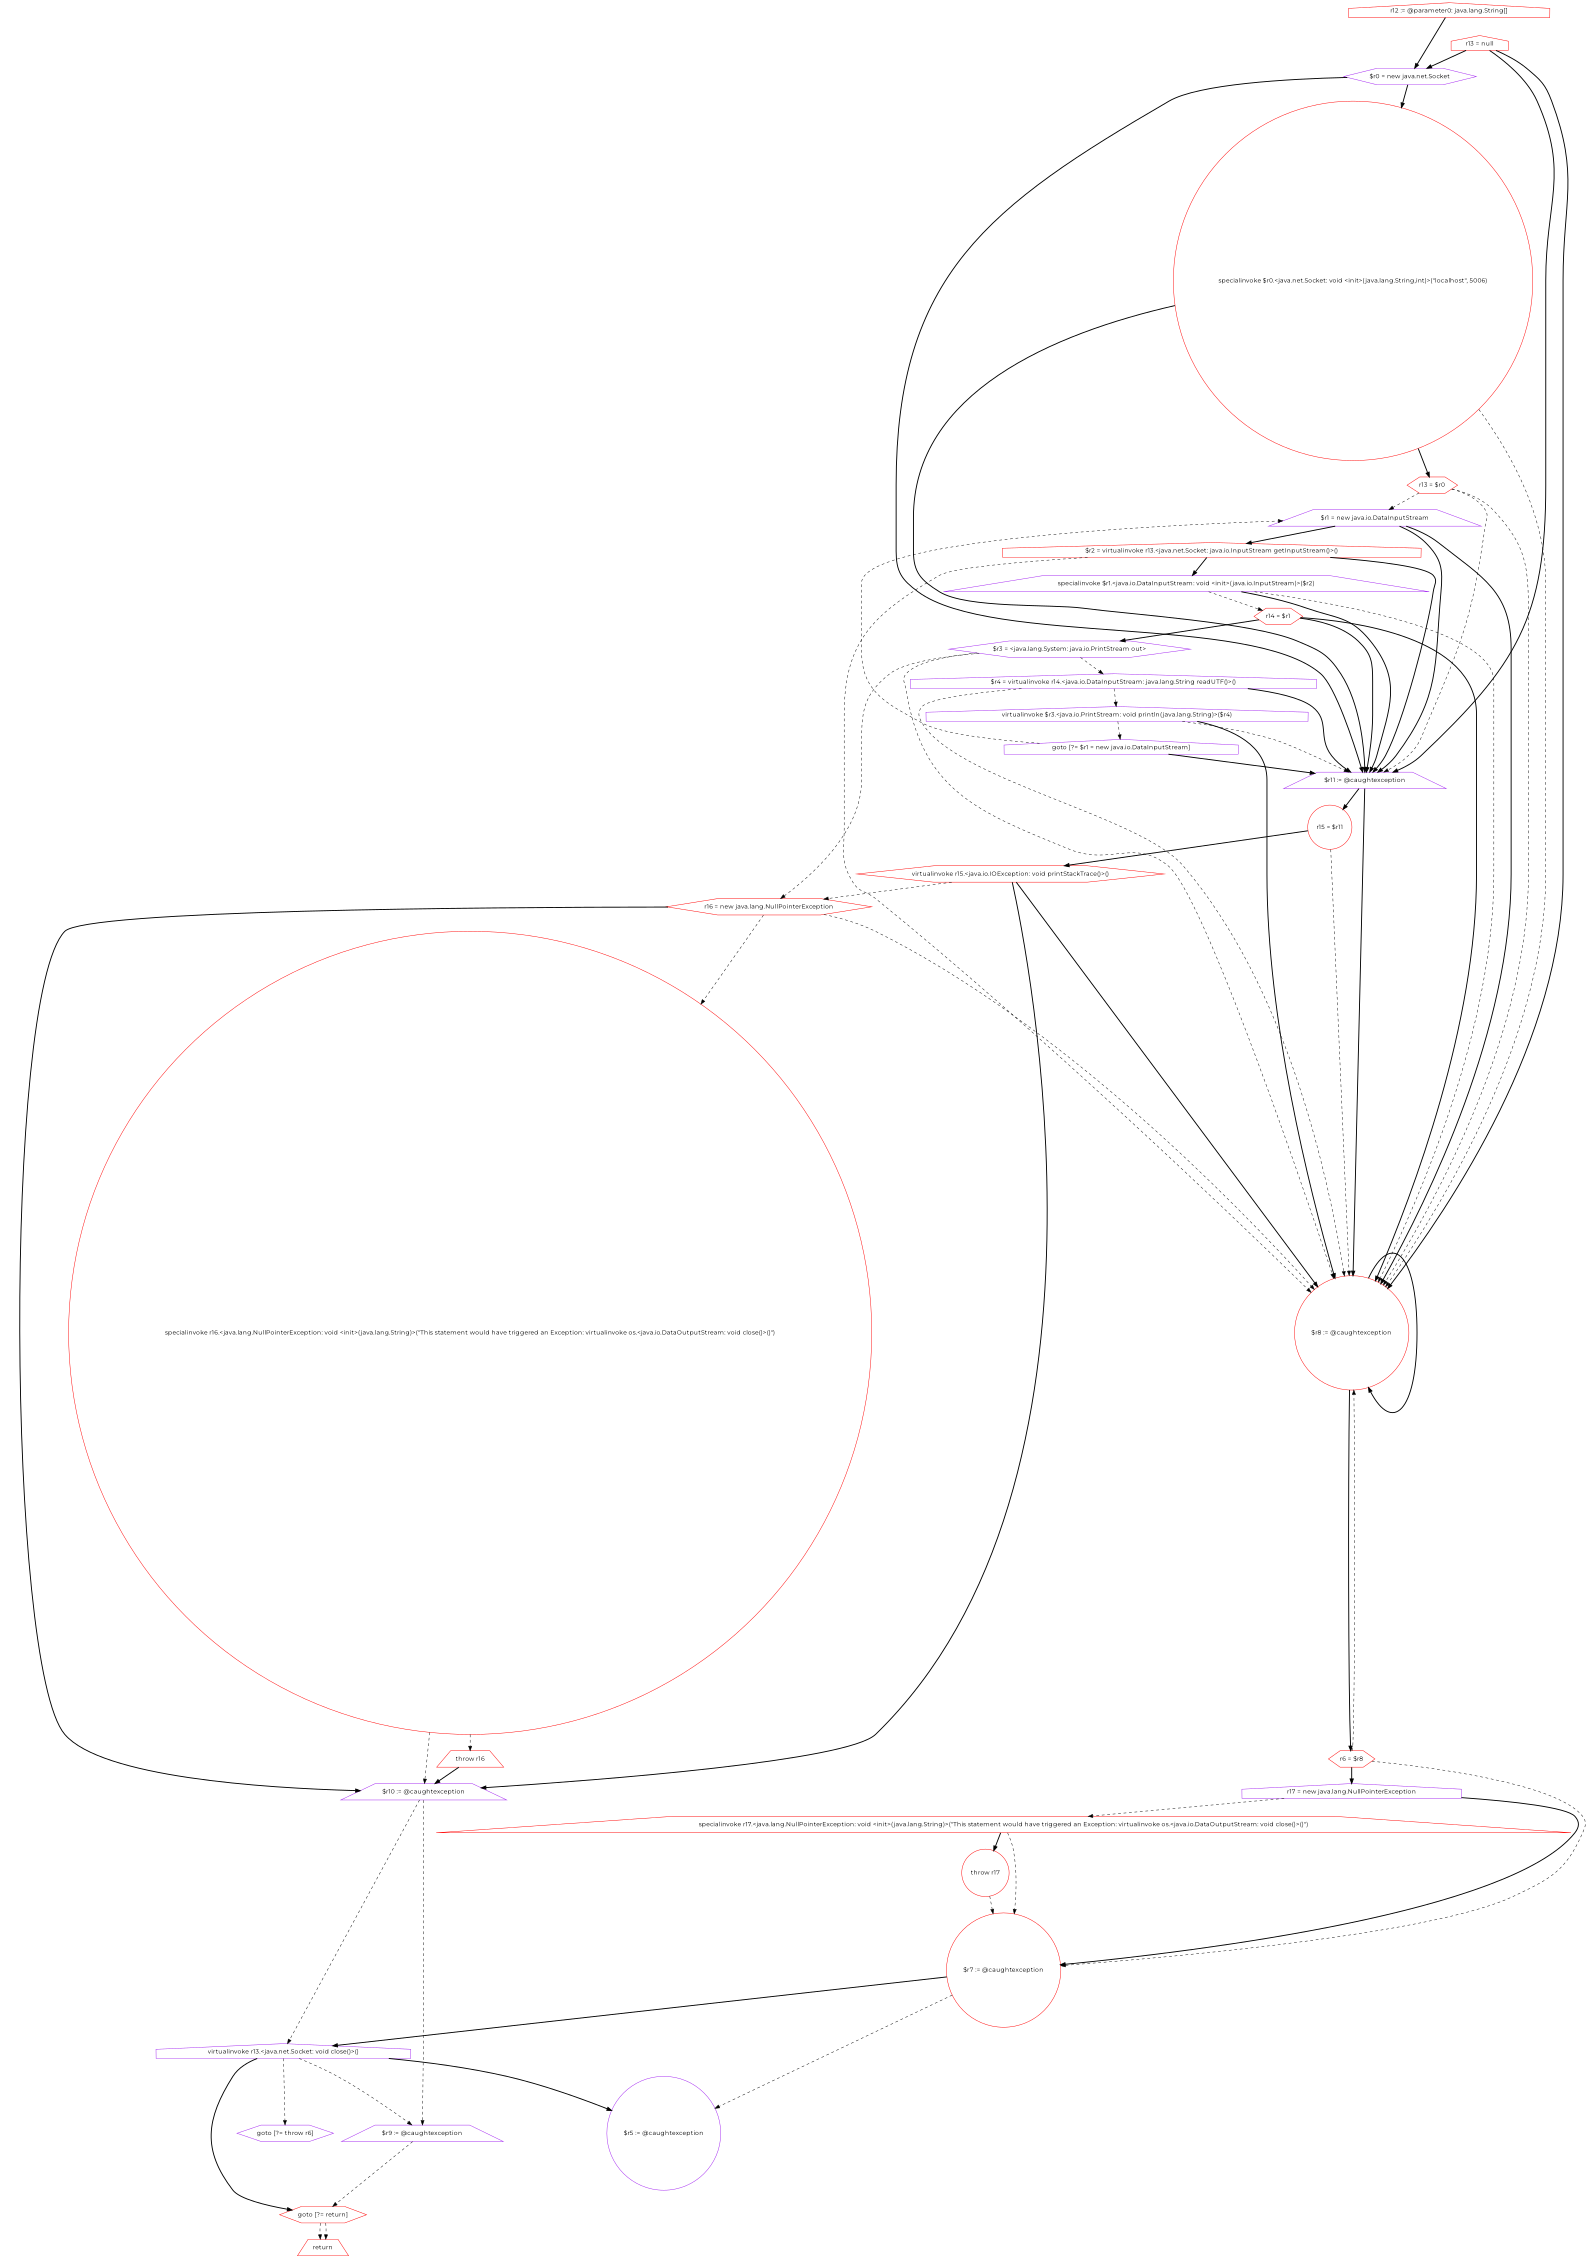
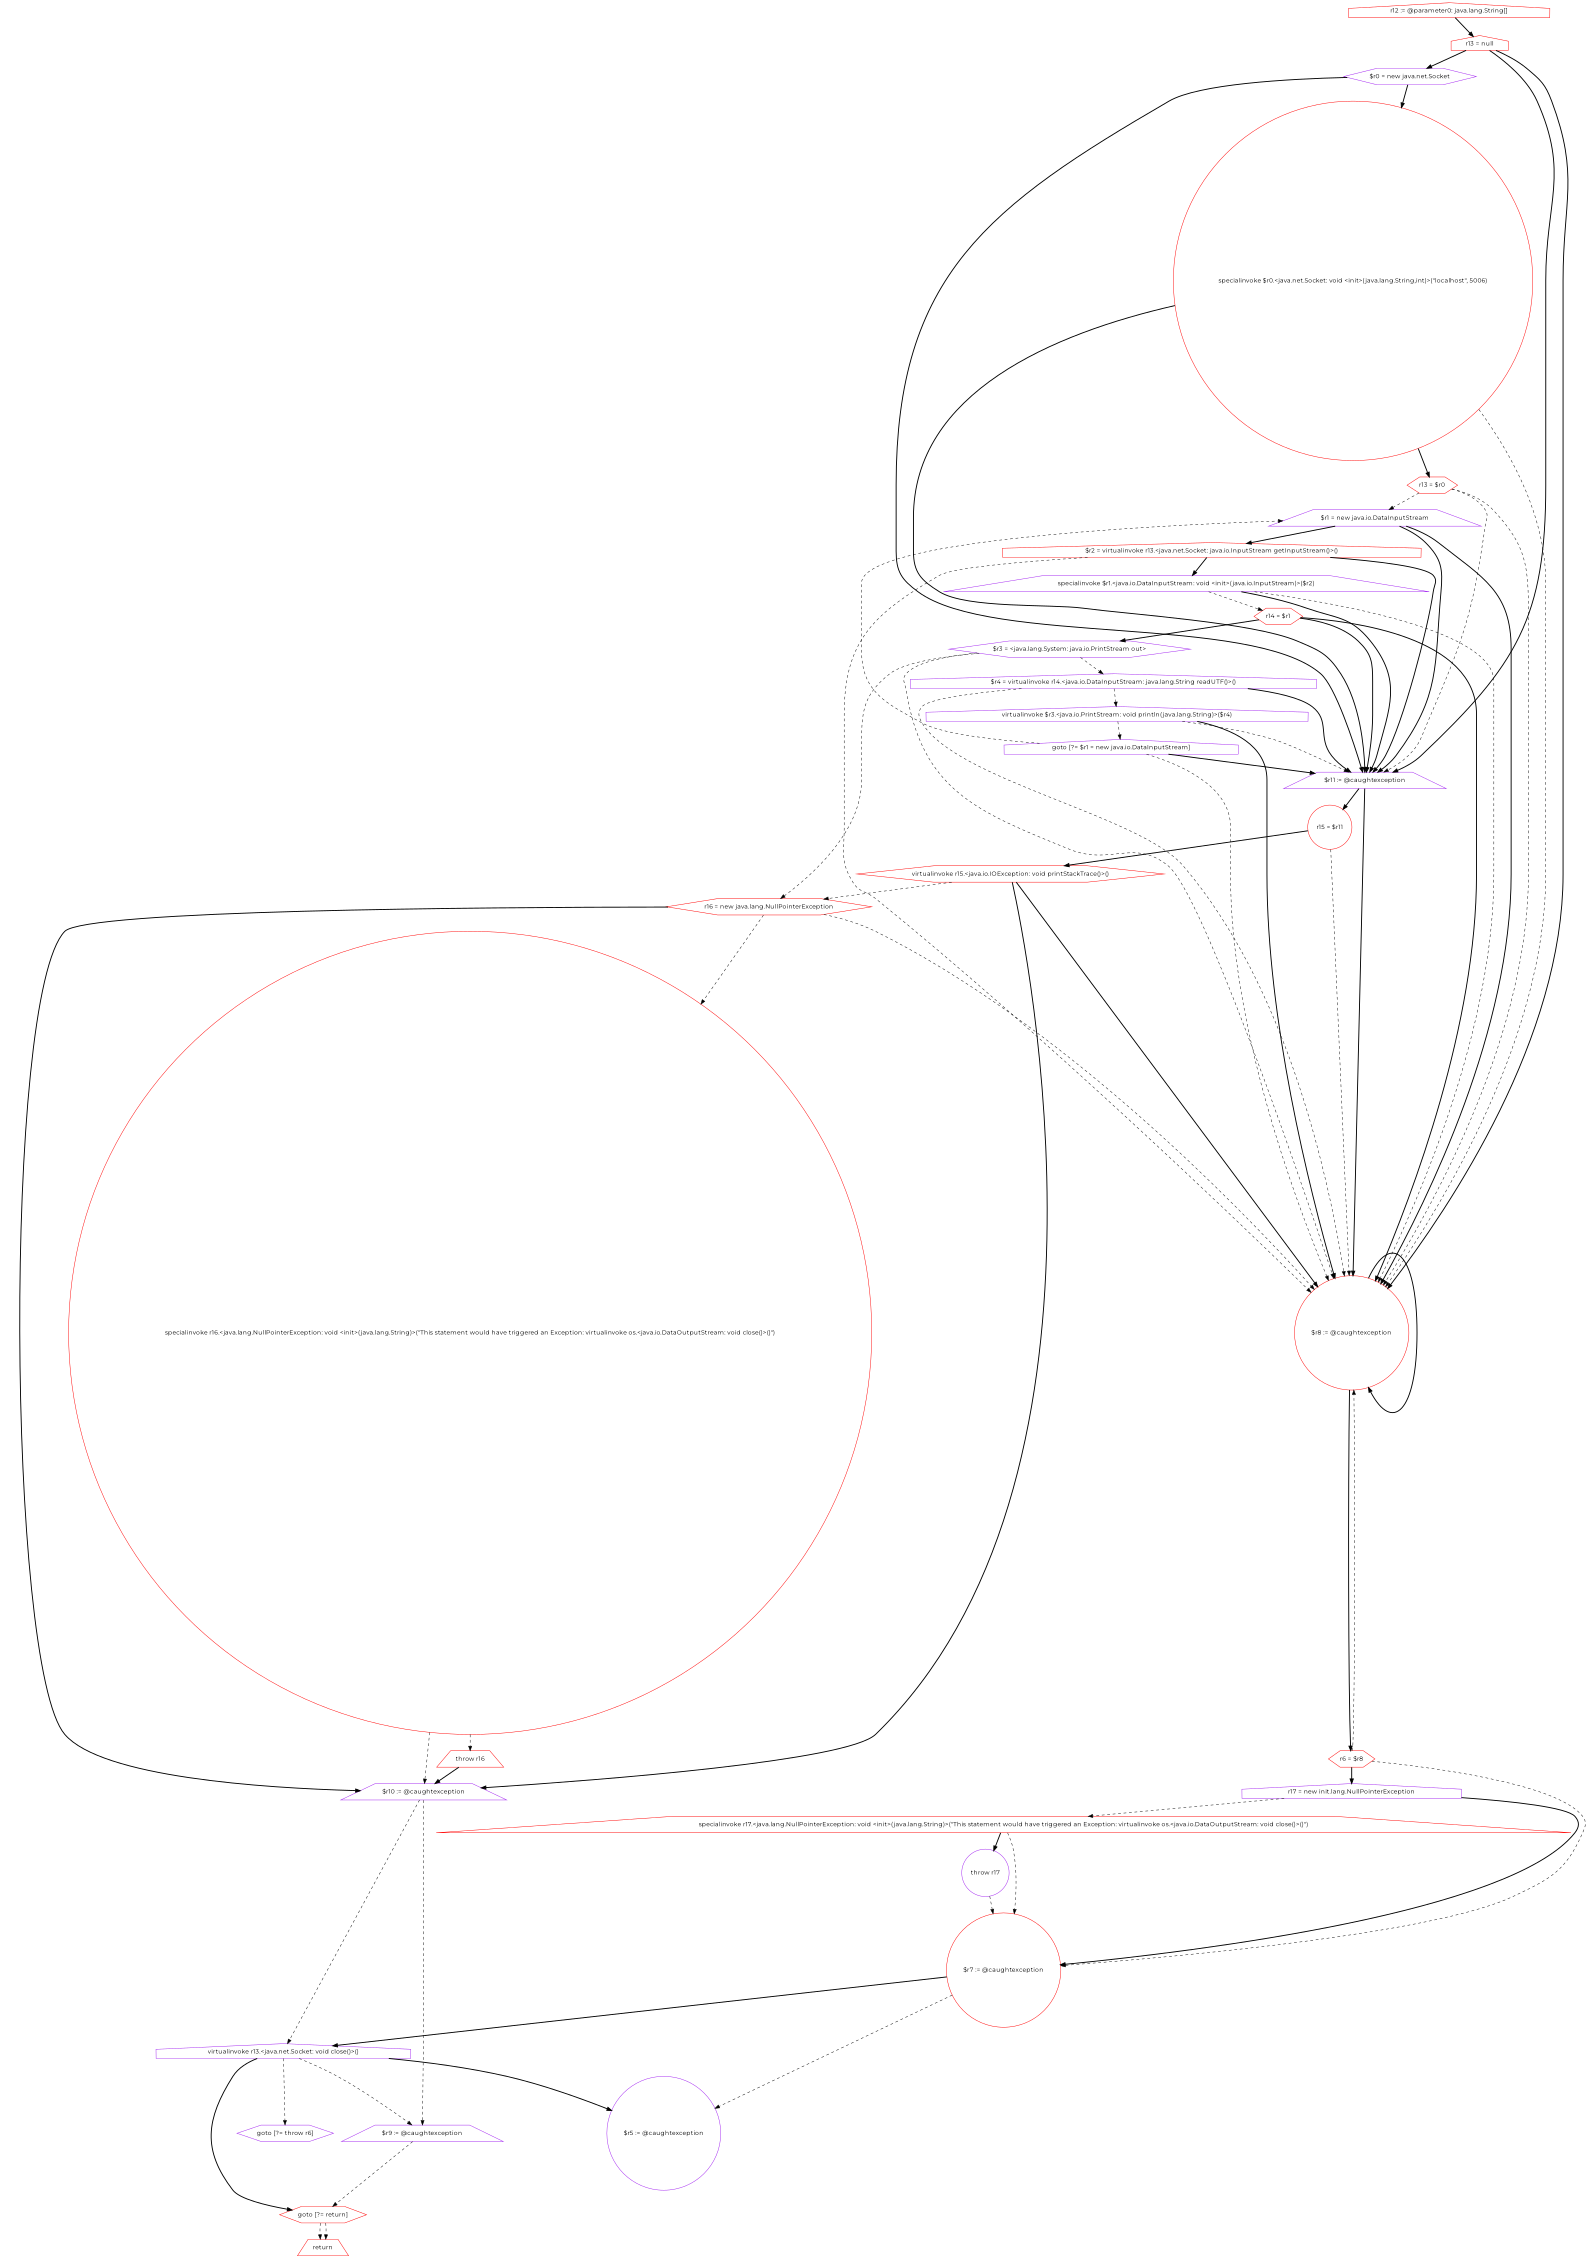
(1431, 41) -> (1463, 25)
none -> (1243, 998)
(1352, 1792) -> (1352, 1792)
(985, 1873) -> (985, 1873)
